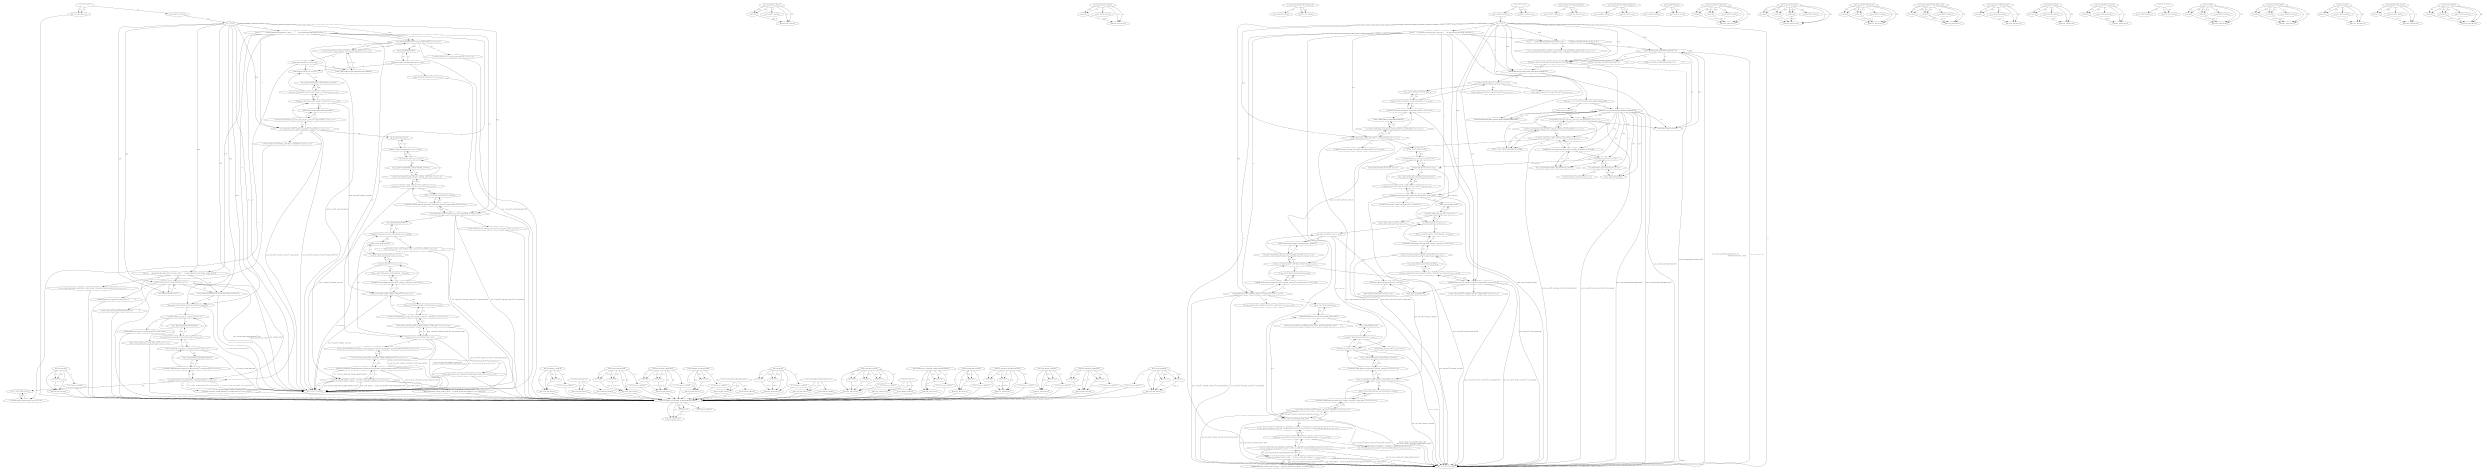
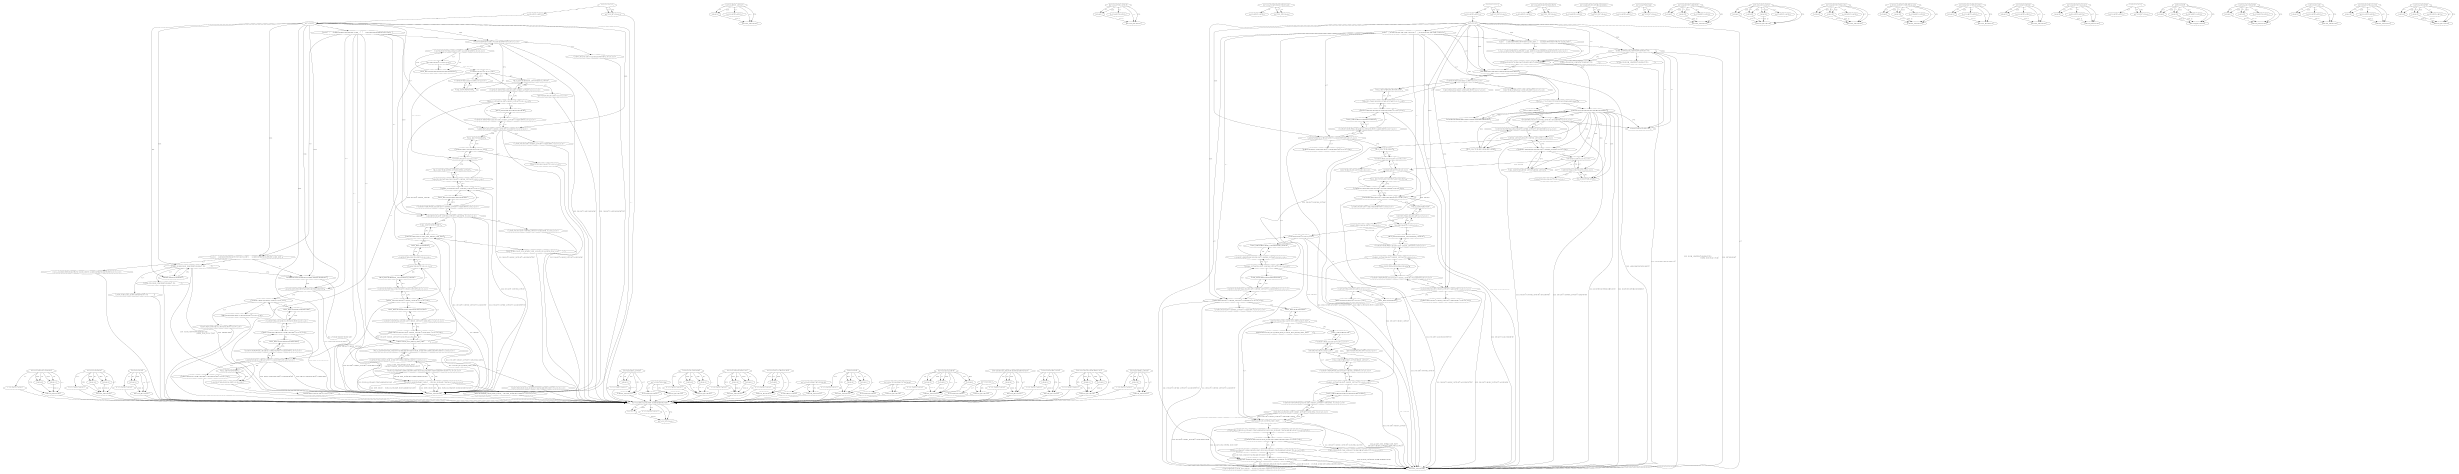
none -> (479, 76)
none -> (412, 113)
none -> (545, 164)
(1401, 229) -> (1370, 231)
none -> (319, 394)
